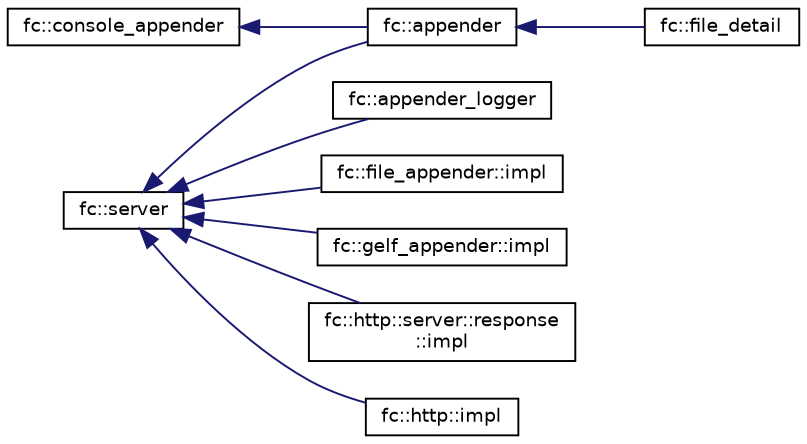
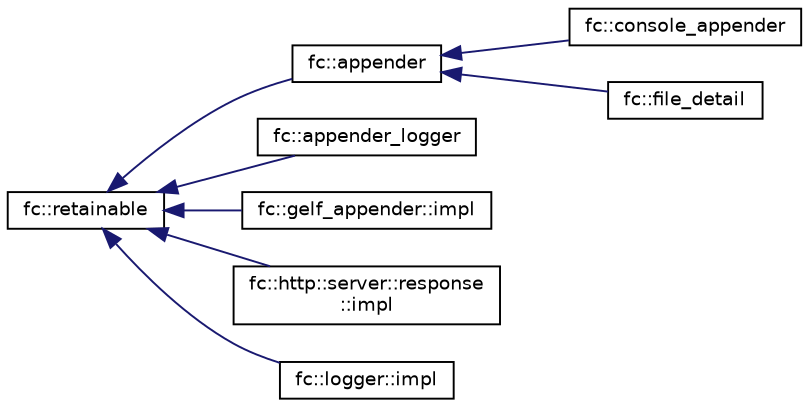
(314, 27) -> (515, 47)
(442, 174) -> none
(124, 210) -> (86, 210)
(442, 417) -> (367, 380)
